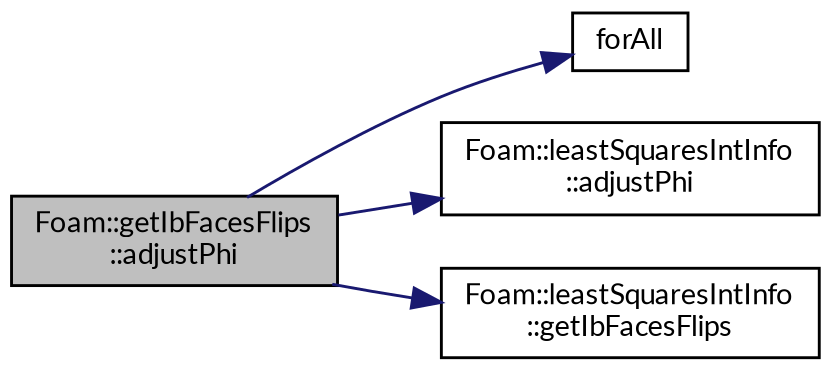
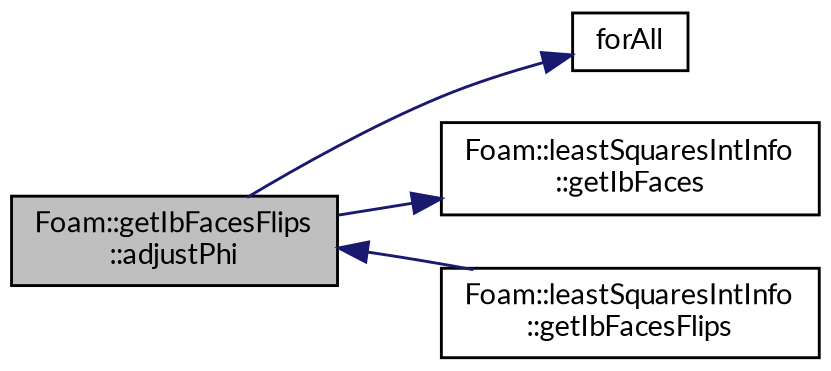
(630, 169) -> (630, 169)
(372, 291) -> (421, 260)
